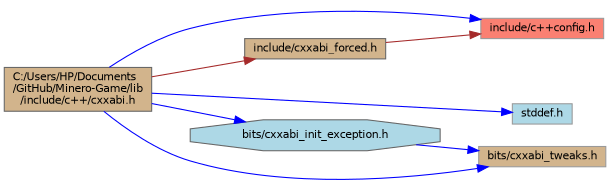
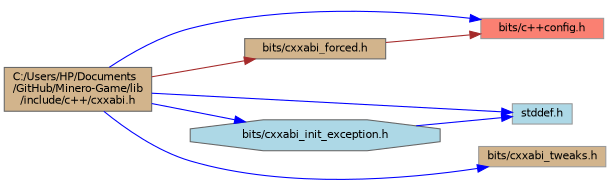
(542, 28) -> (542, 28)
(315, 49) -> (315, 49)
(442, 147) -> (459, 122)
